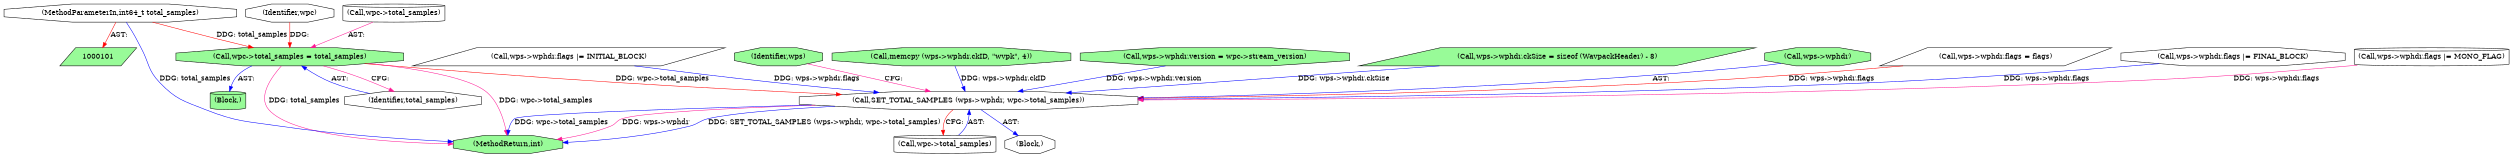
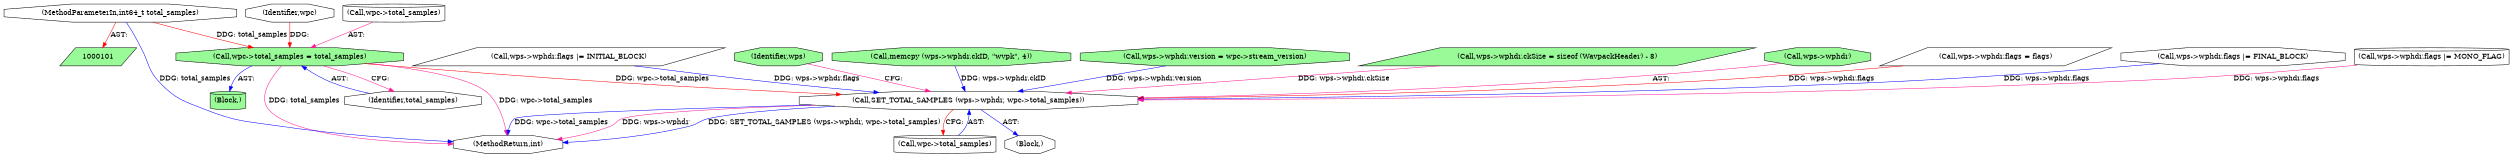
(1255, 79) -> (1255, 79)
(1463, 87) -> (1463, 87)
(508, 144) -> (508, 144)
